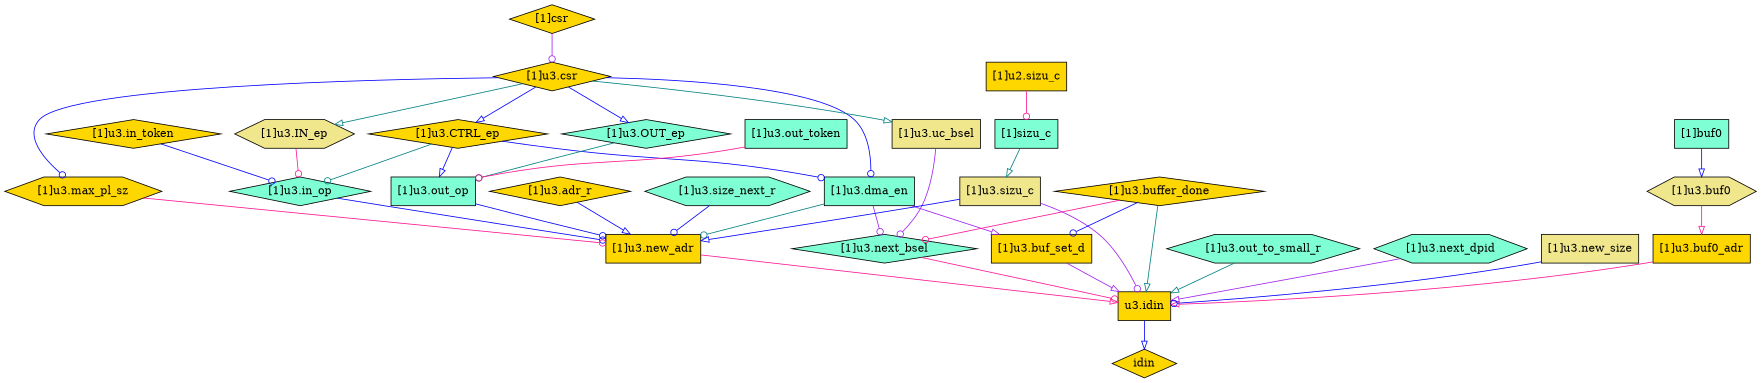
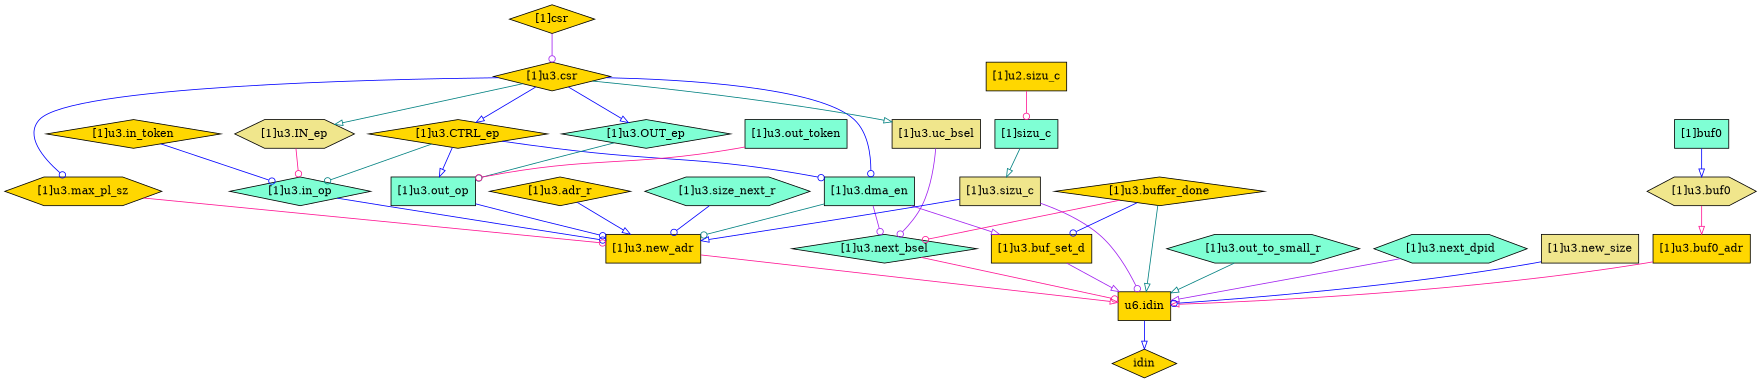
(1144, 306) -> (1144, 306)
